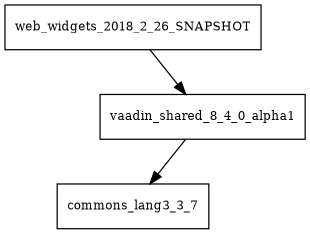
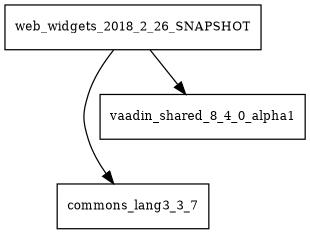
(172, 157) -> (84, 111)
